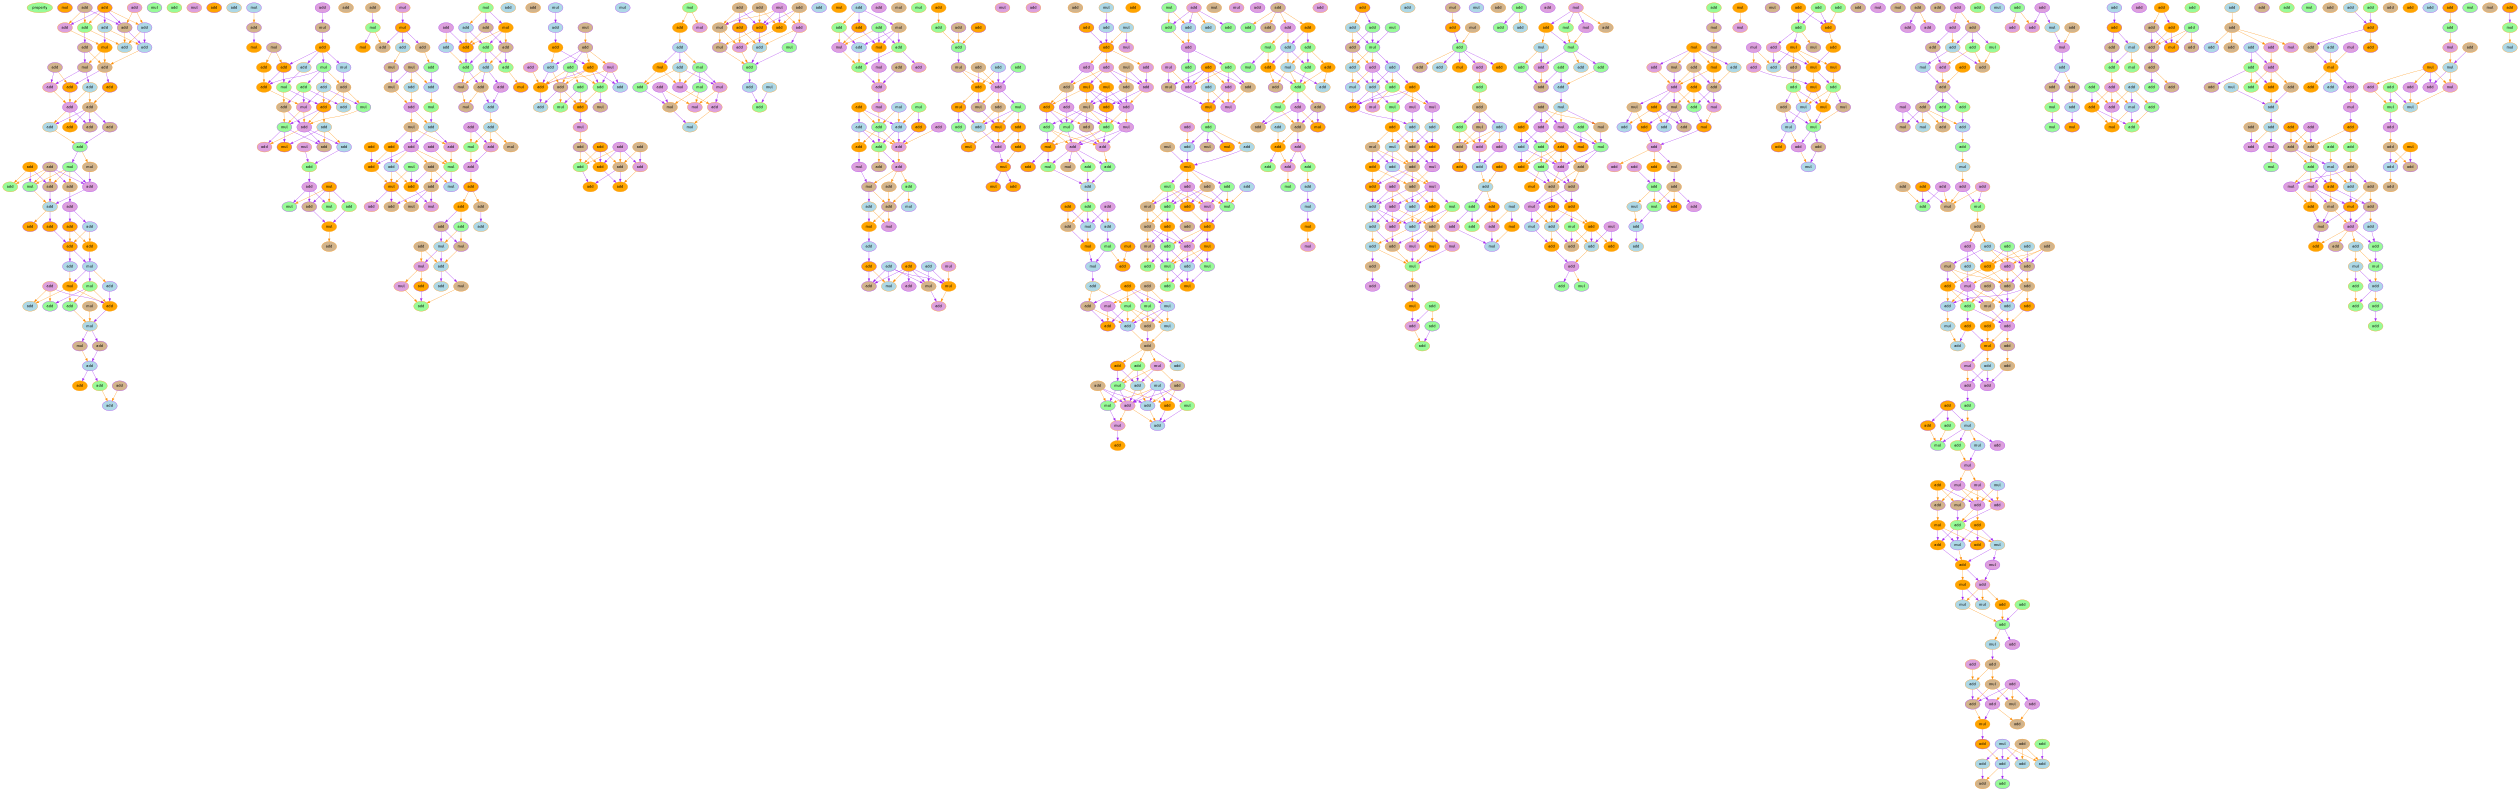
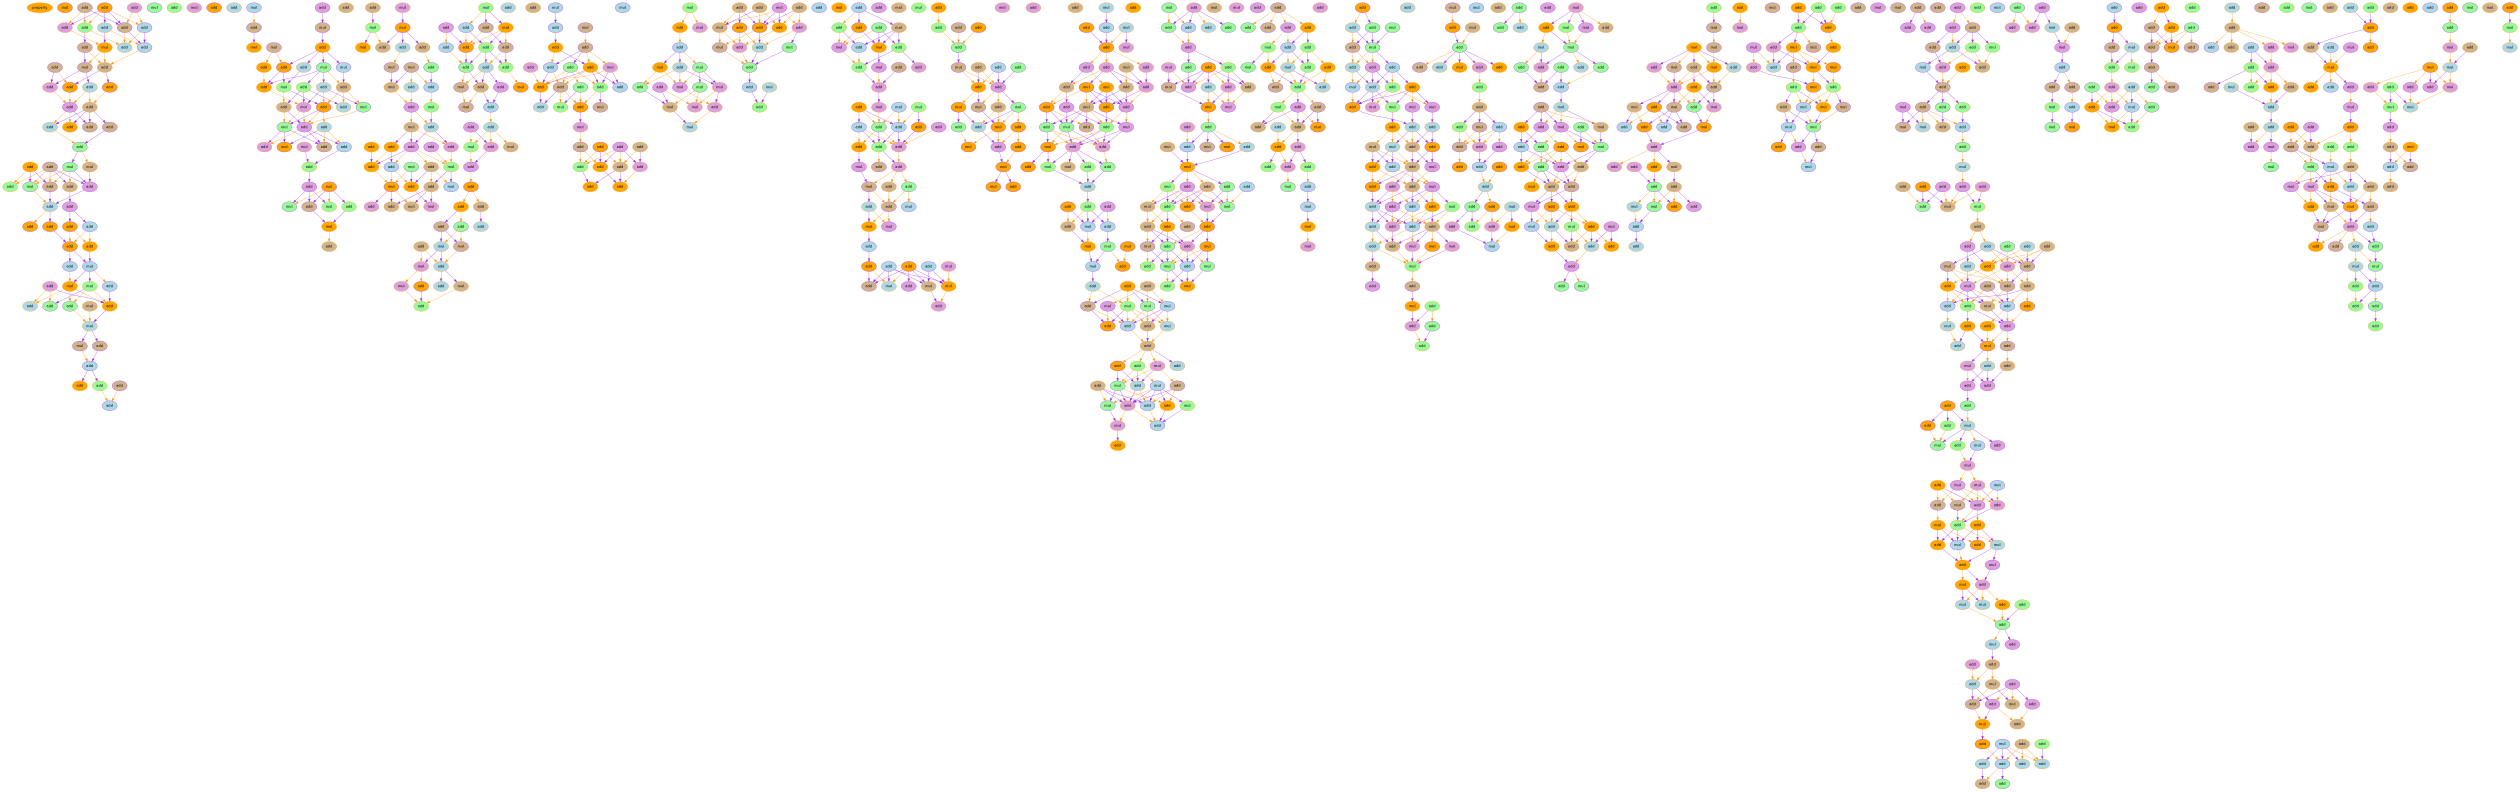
(40, 8) -> (40, 8)
